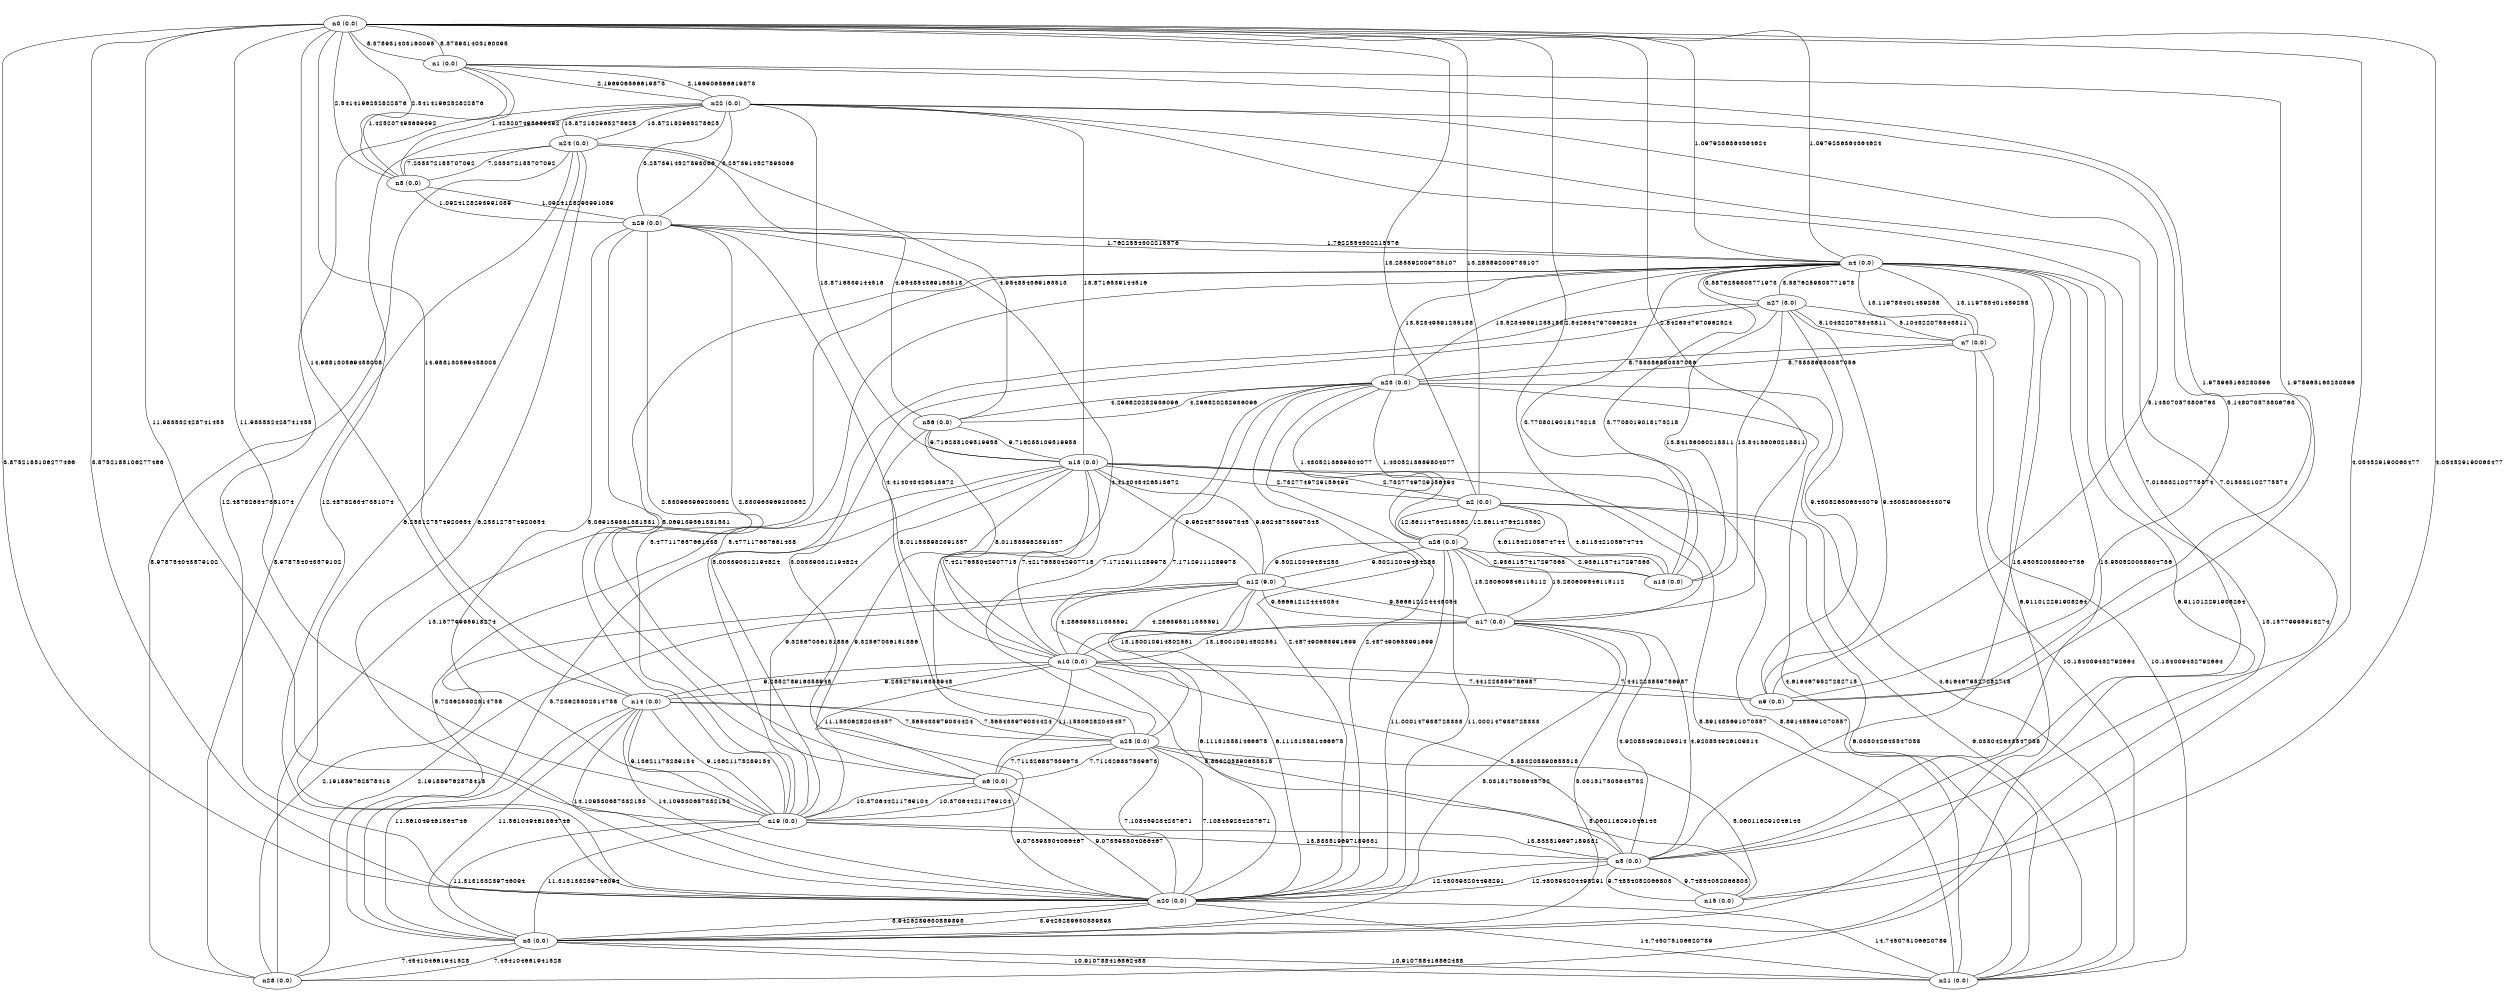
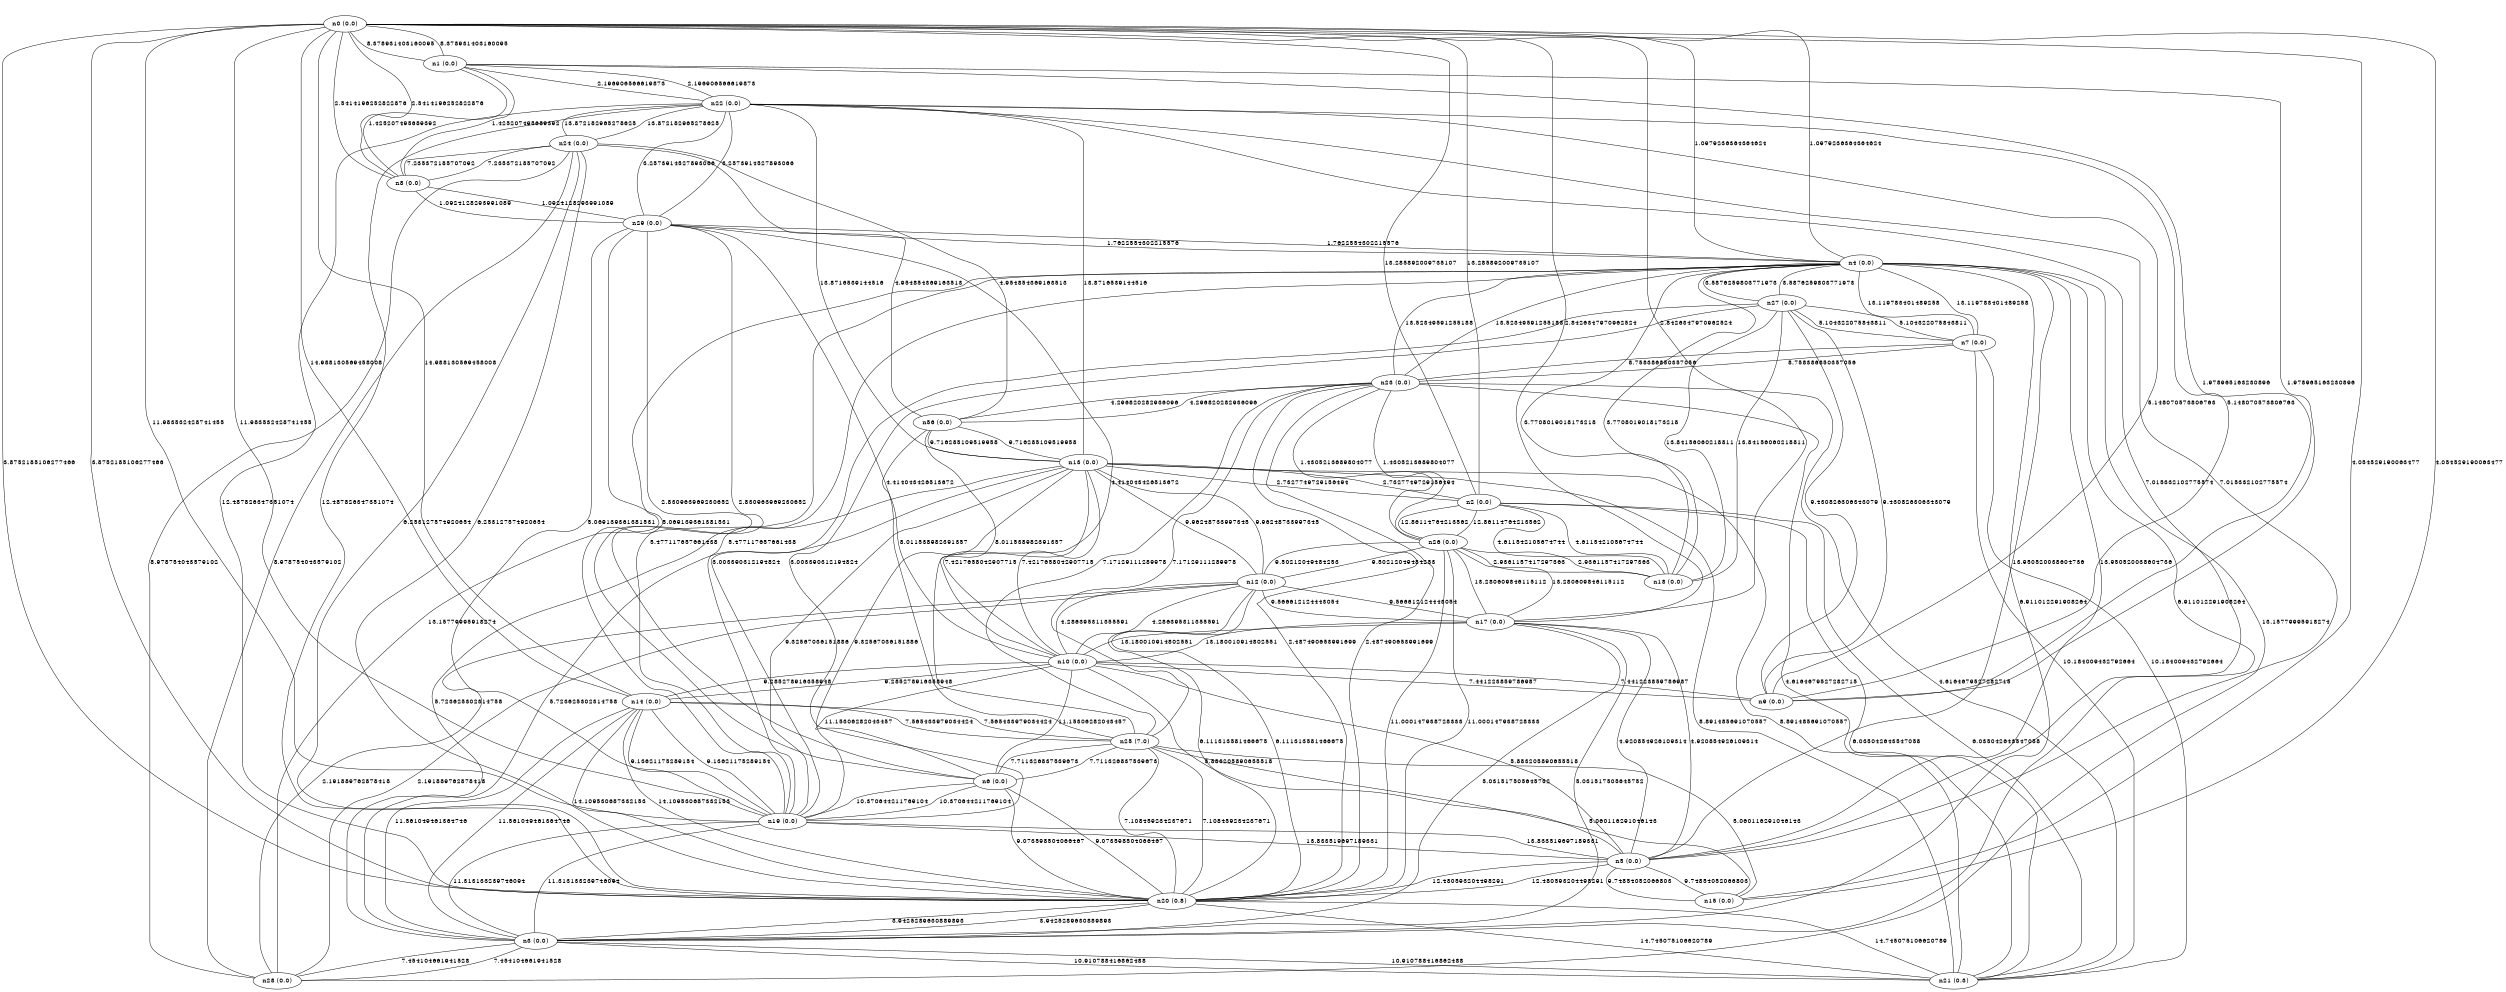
(1782, 303) -> (1782, 303)
(1261, 582) -> (1261, 582)
(1135, 742) -> (1135, 742)
(1172, 901) -> (1172, 901)
(1954, 981) -> (1954, 981)
